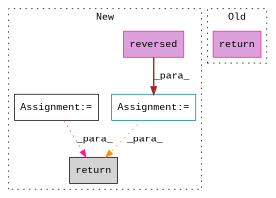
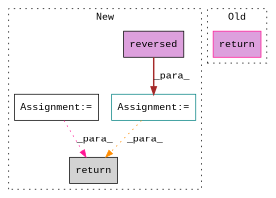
(154, 44) -> (154, 44)
